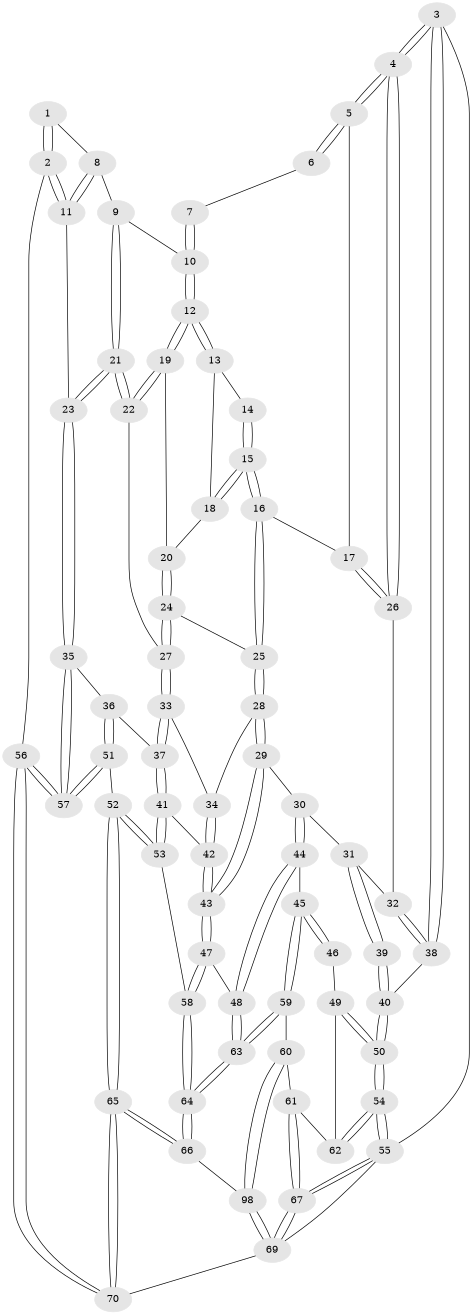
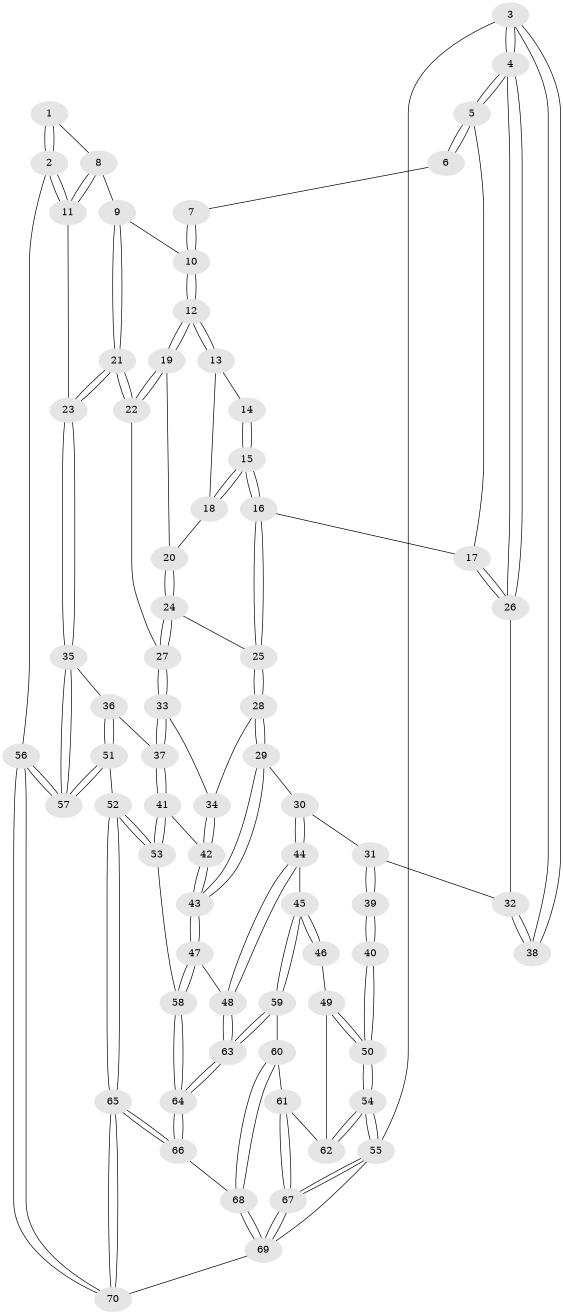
(408, 978) -> none
(248, 1201) -> (239, 1201)
